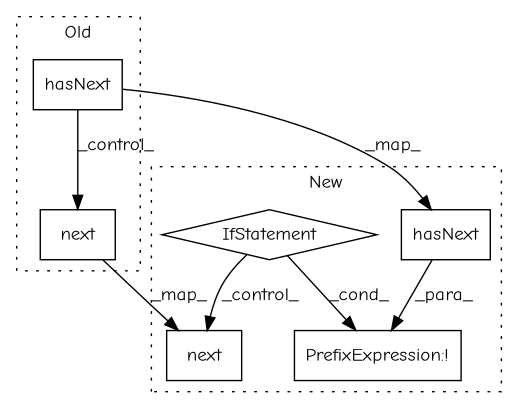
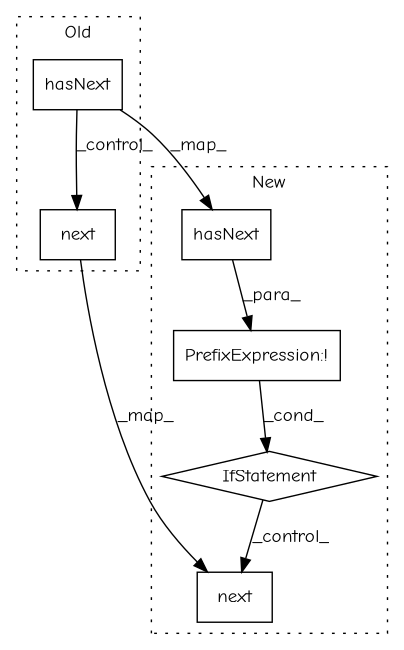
(317, 288) -> (262, 409)
